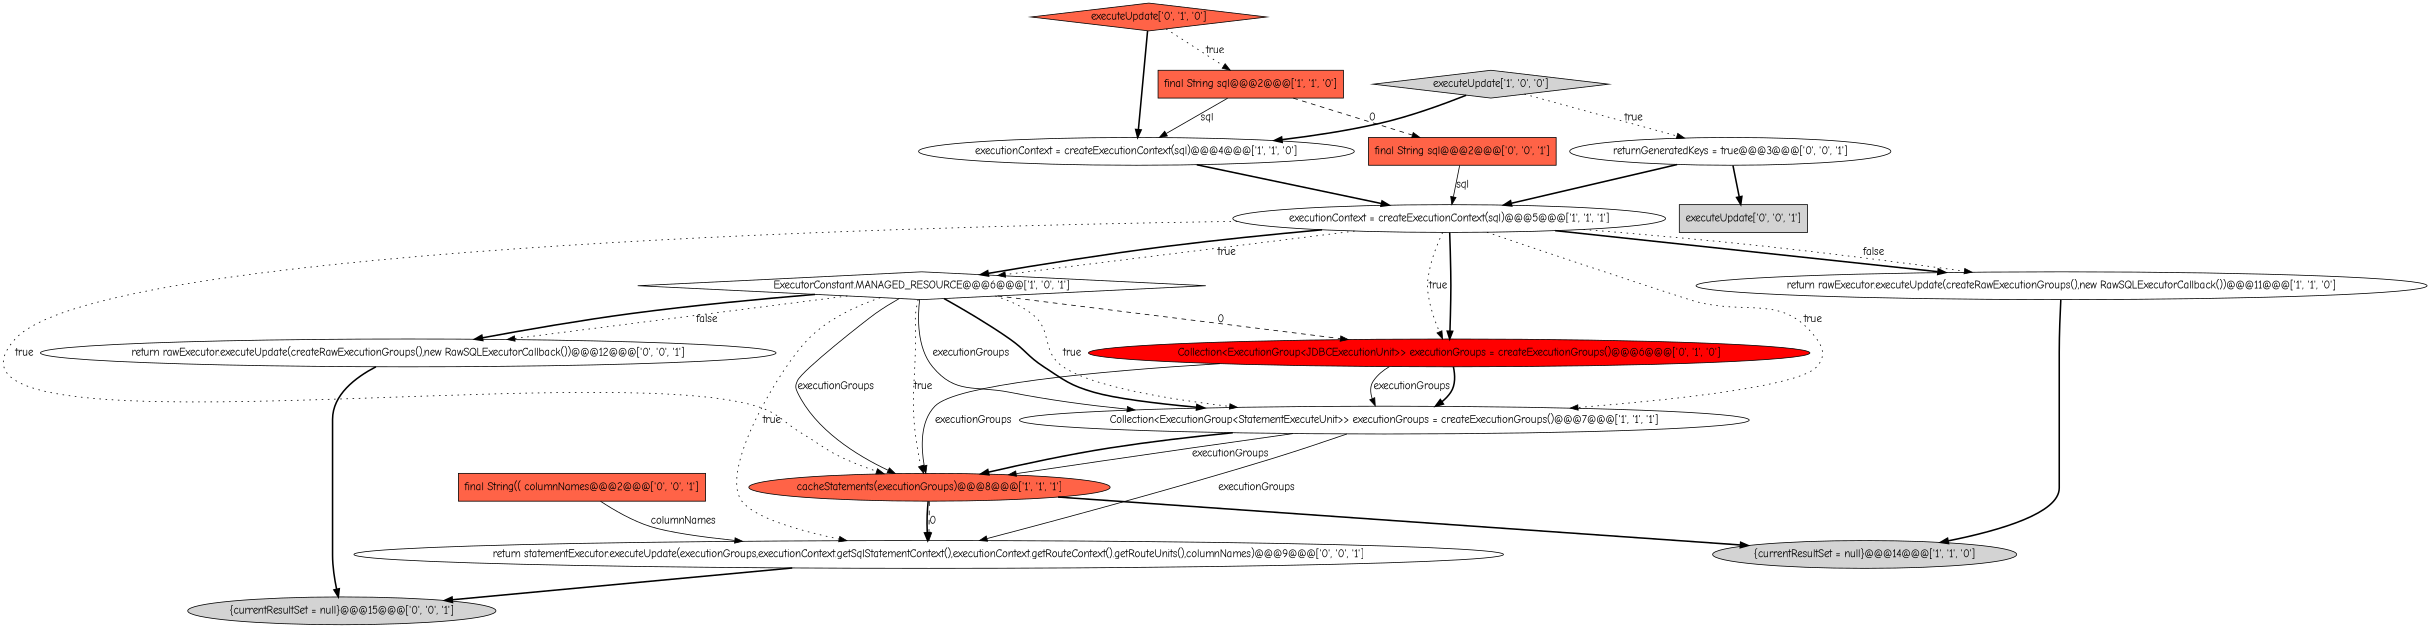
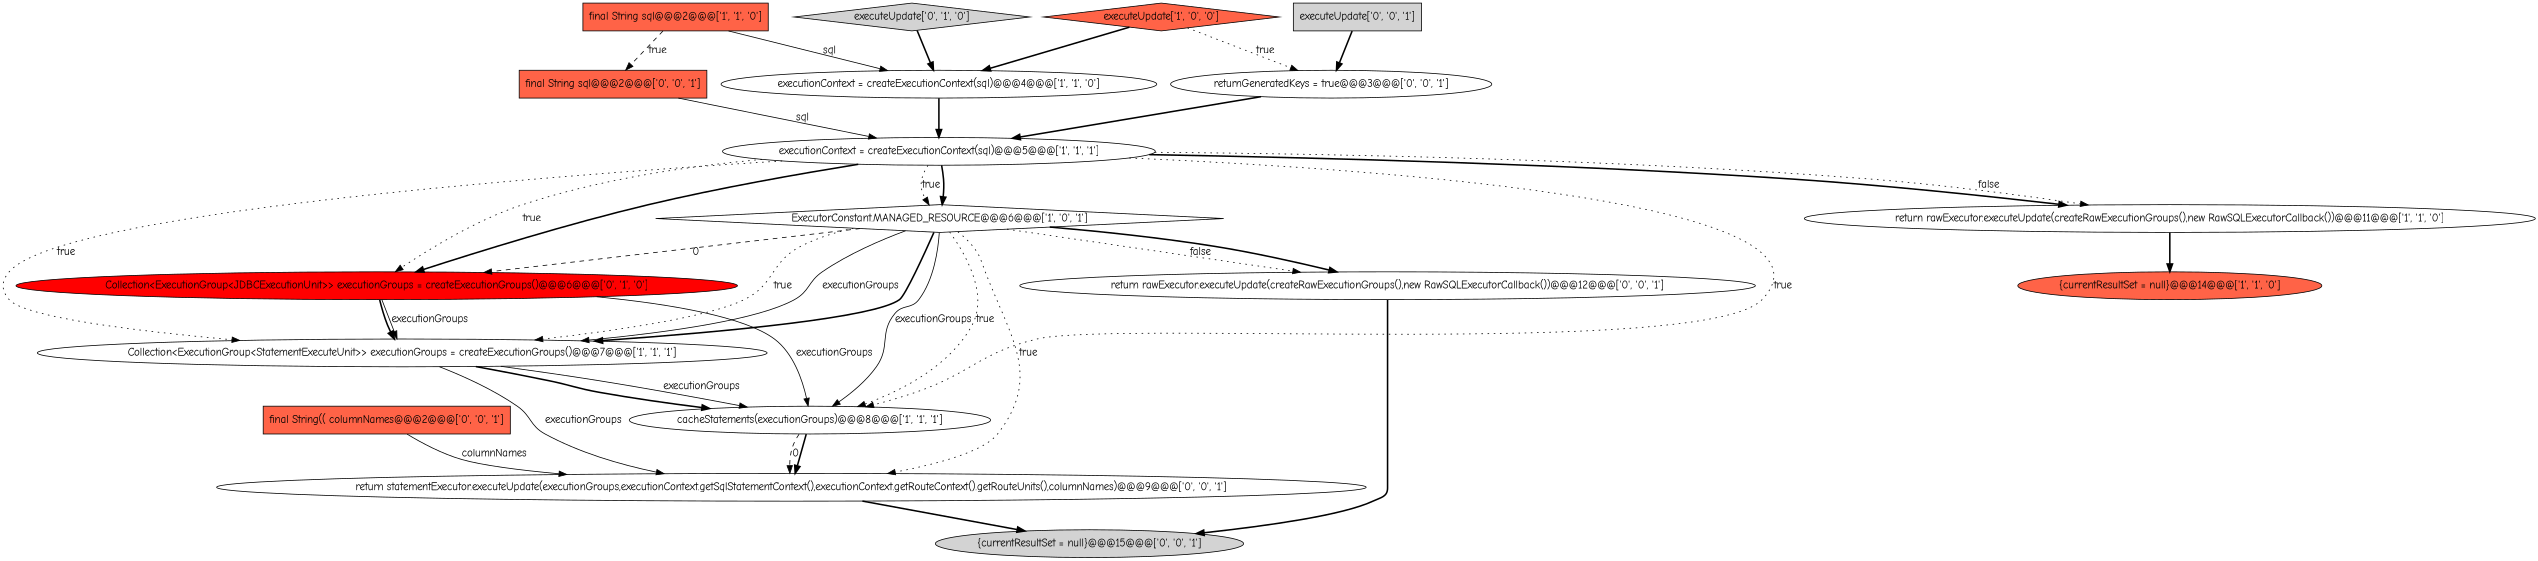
(1149, 17) -> (912, 17)
(1195, 47) -> none
(1491, 84) -> (1161, 17)
(1372, 118) -> (658, 51)
(1736, 181) -> (1346, 47)
(930, 487) -> (810, 420)
(1399, 521) -> none
(1865, 554) -> (2170, 286)
